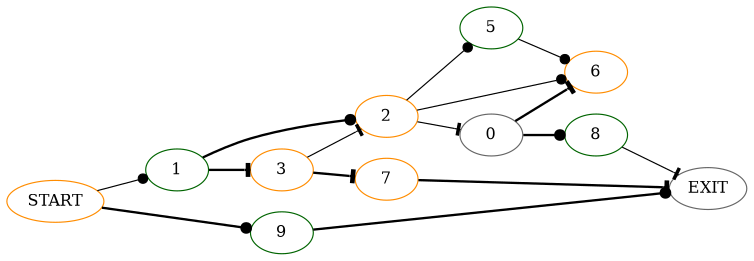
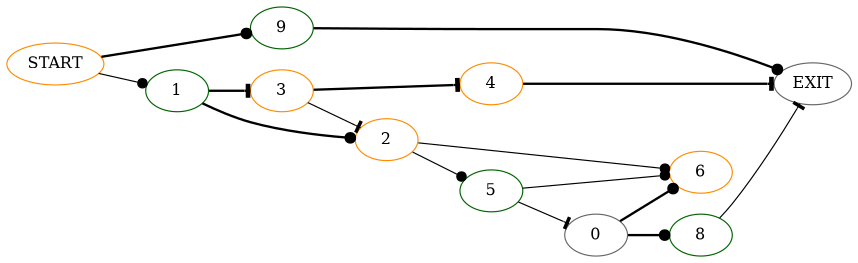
(541, 105) -> (644, 206)
(436, 125) -> (541, 212)
(387, 179) -> (491, 84)
